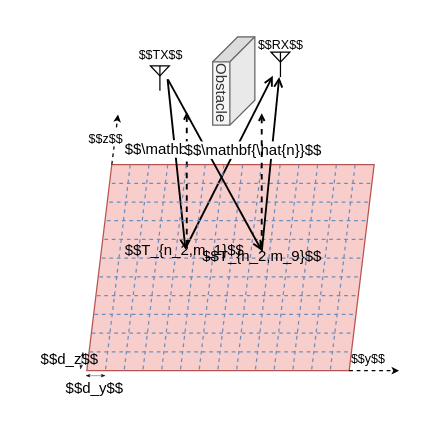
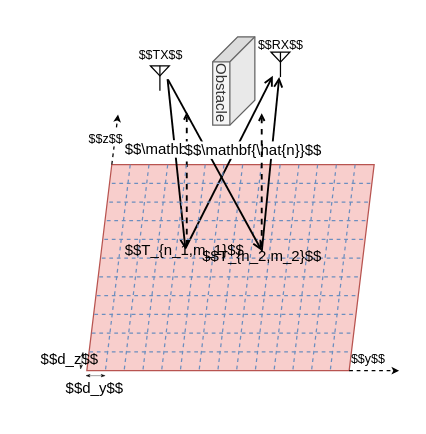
(185, 251) -> (185, 251)
(263, 257) -> (263, 257)
